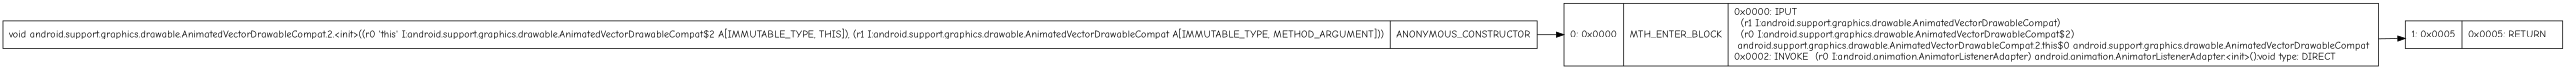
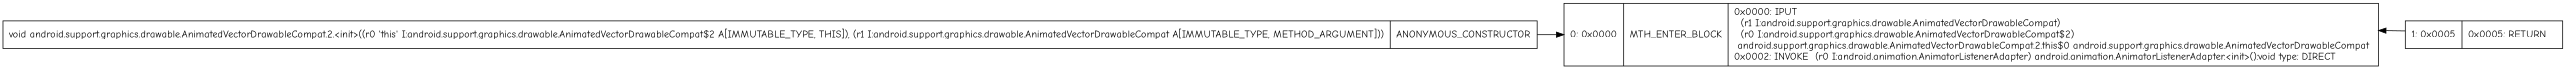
(2388, 39) -> (2396, 31)
